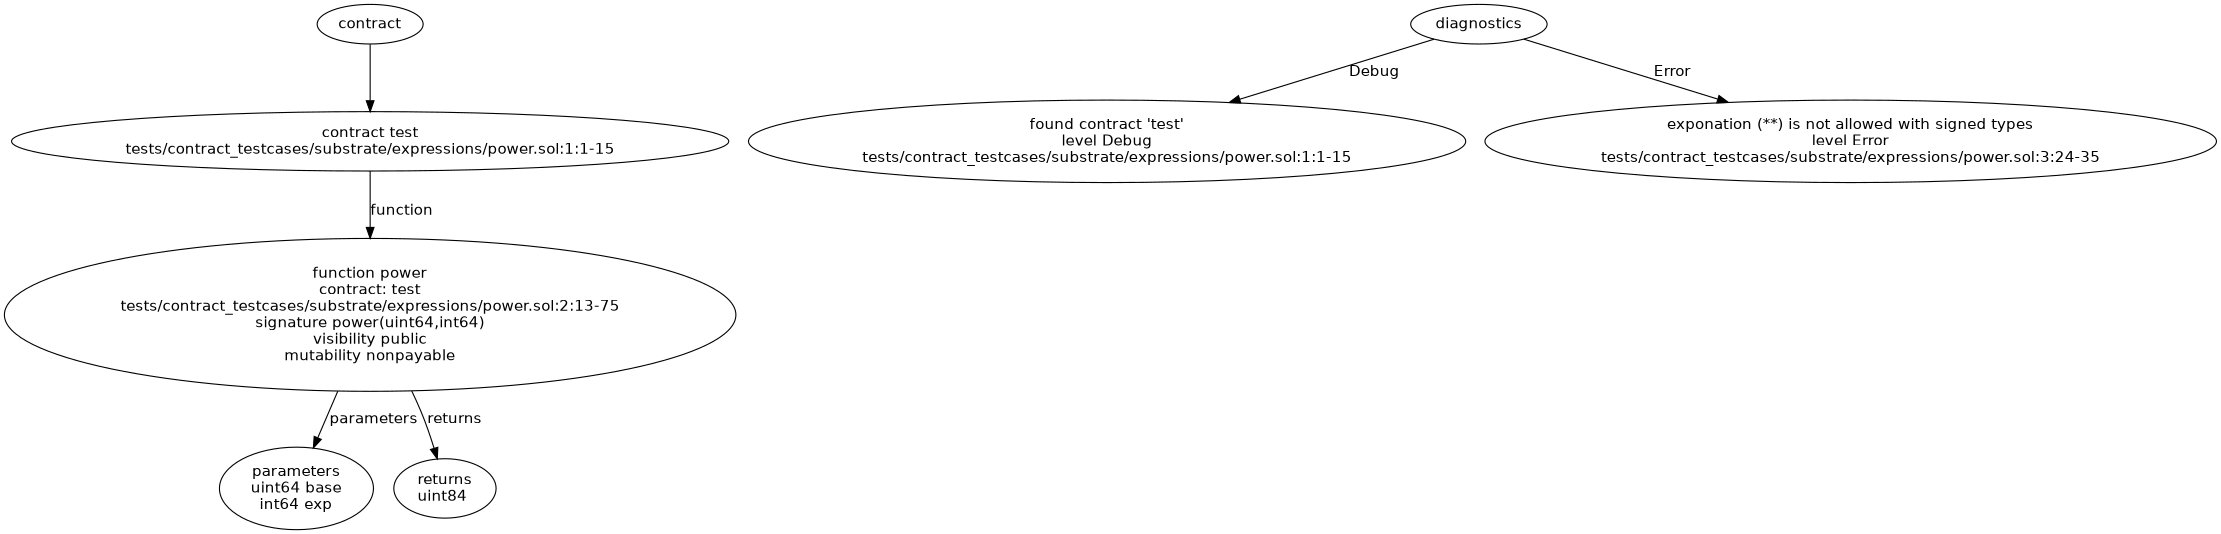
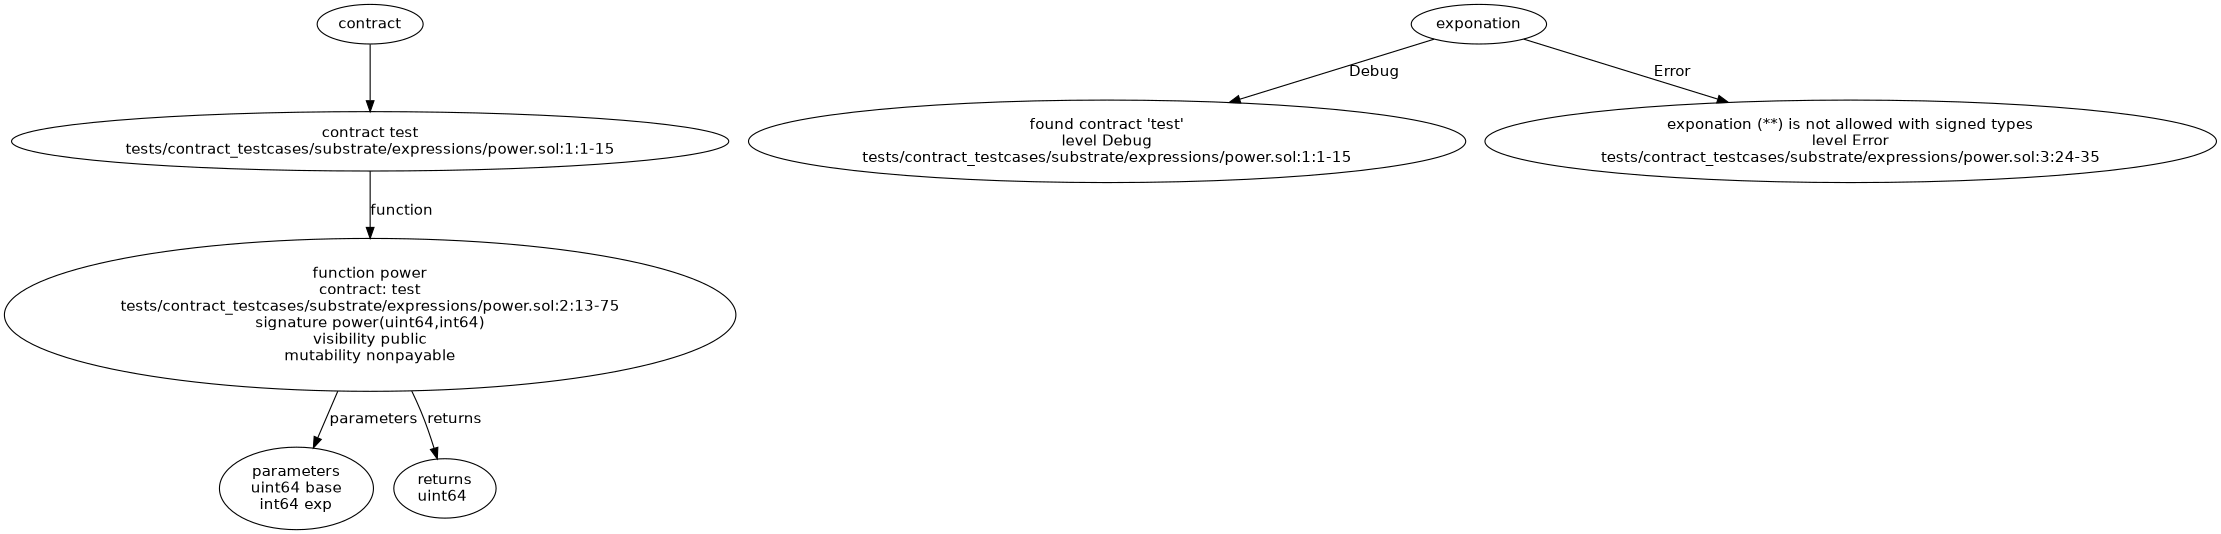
(1479, 24) -> (1479, 24)
(445, 488) -> (445, 488)
